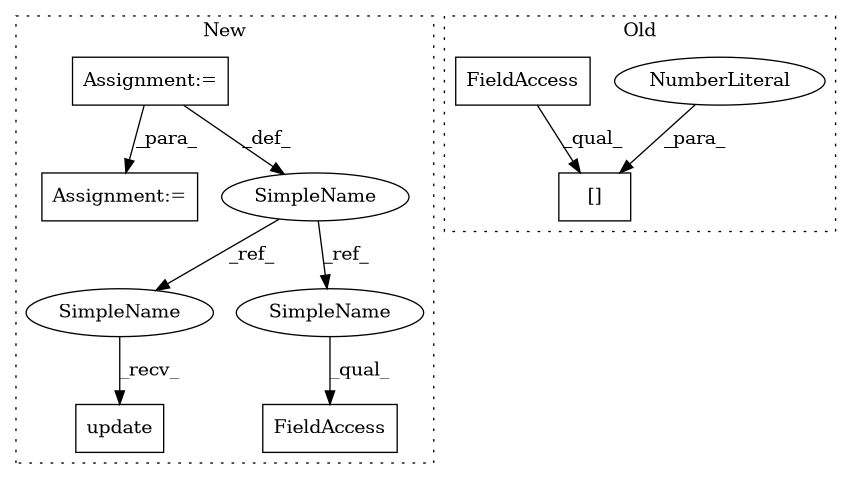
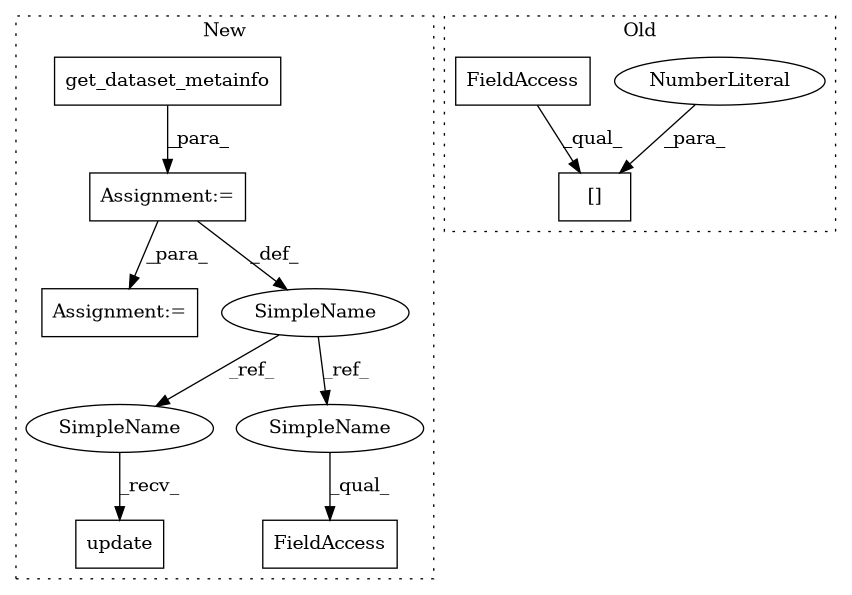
none -> (168, 81)
